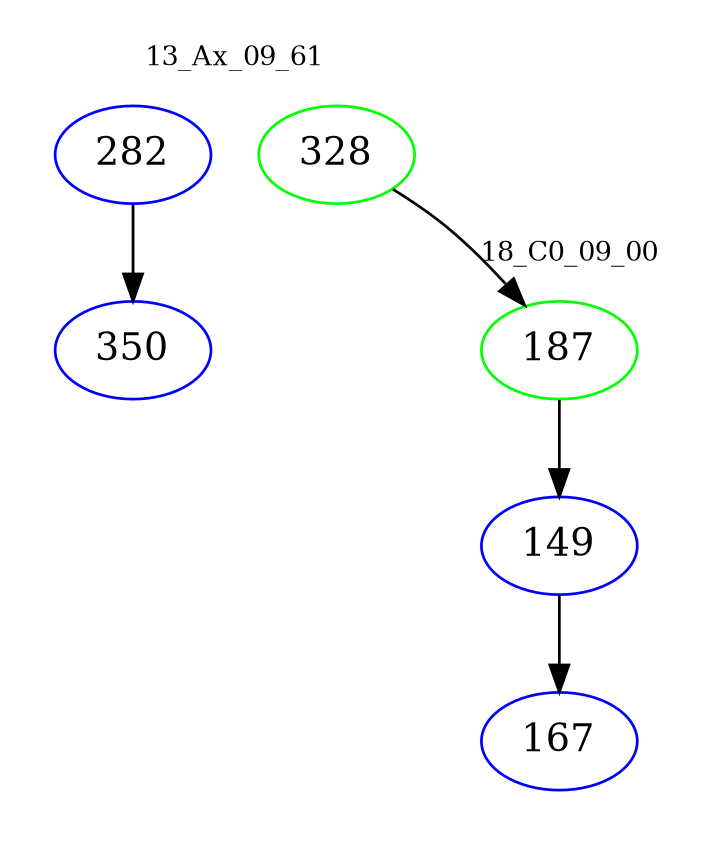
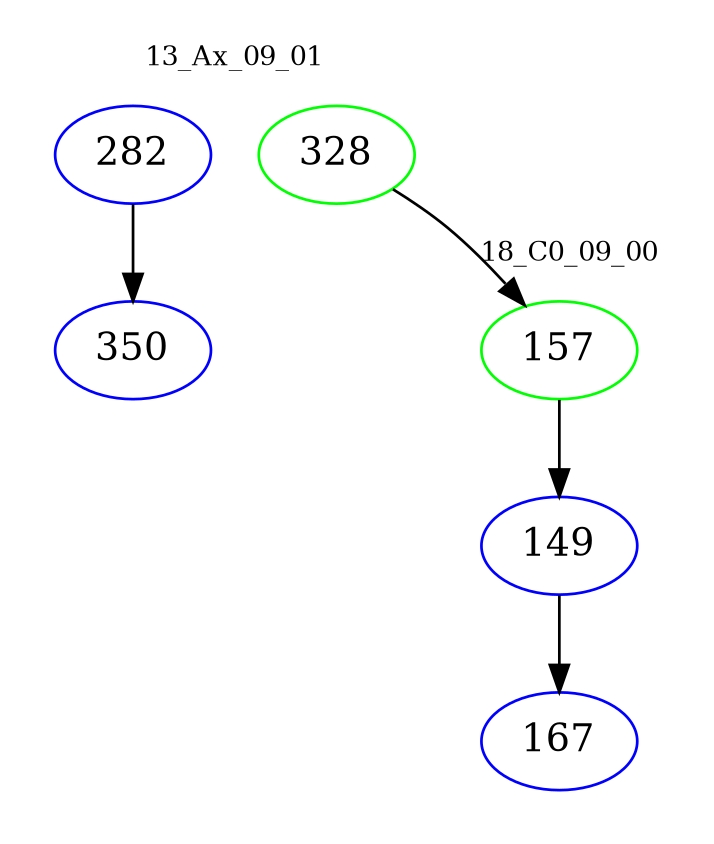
(235, 58) -> (235, 58)
(559, 350) -> (559, 350)
